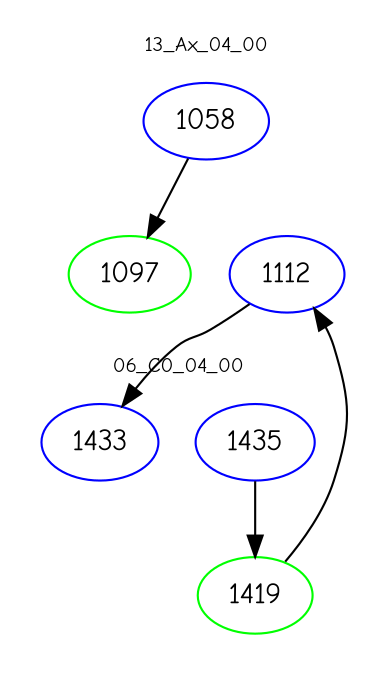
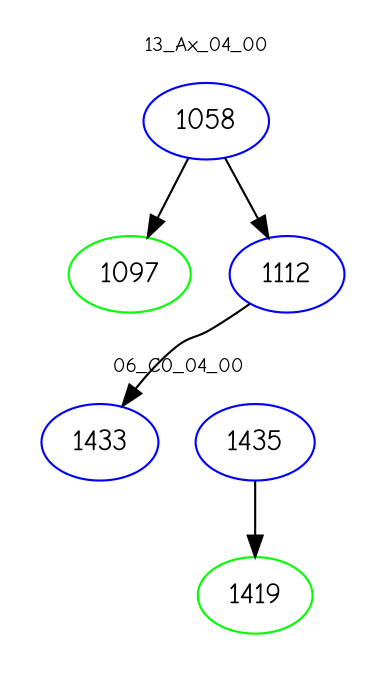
(345, 438) -> (241, 188)
